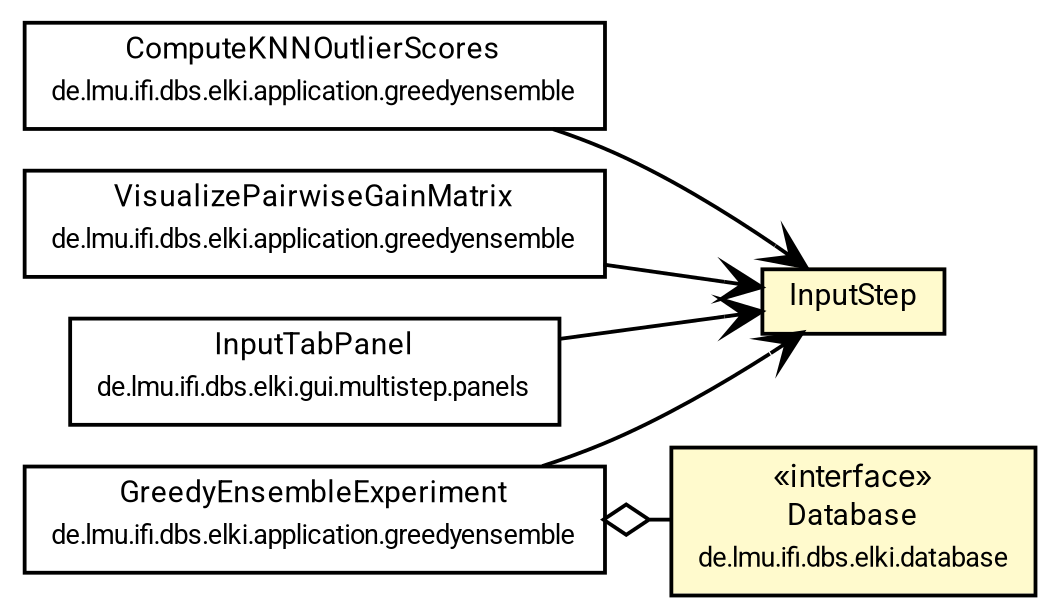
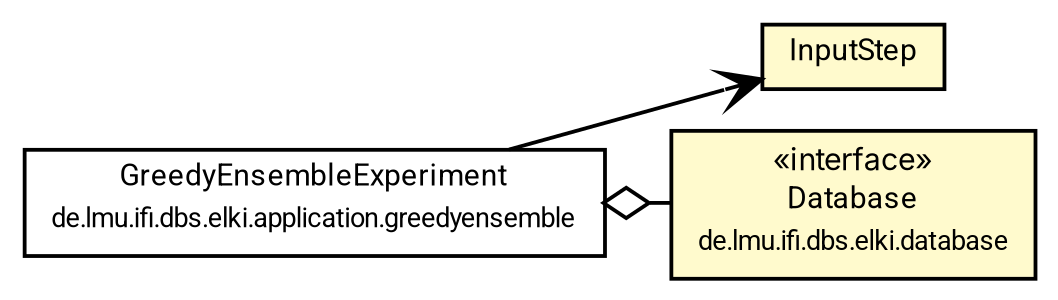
(313, 76) -> none
(313, 224) -> none
(313, 372) -> none
